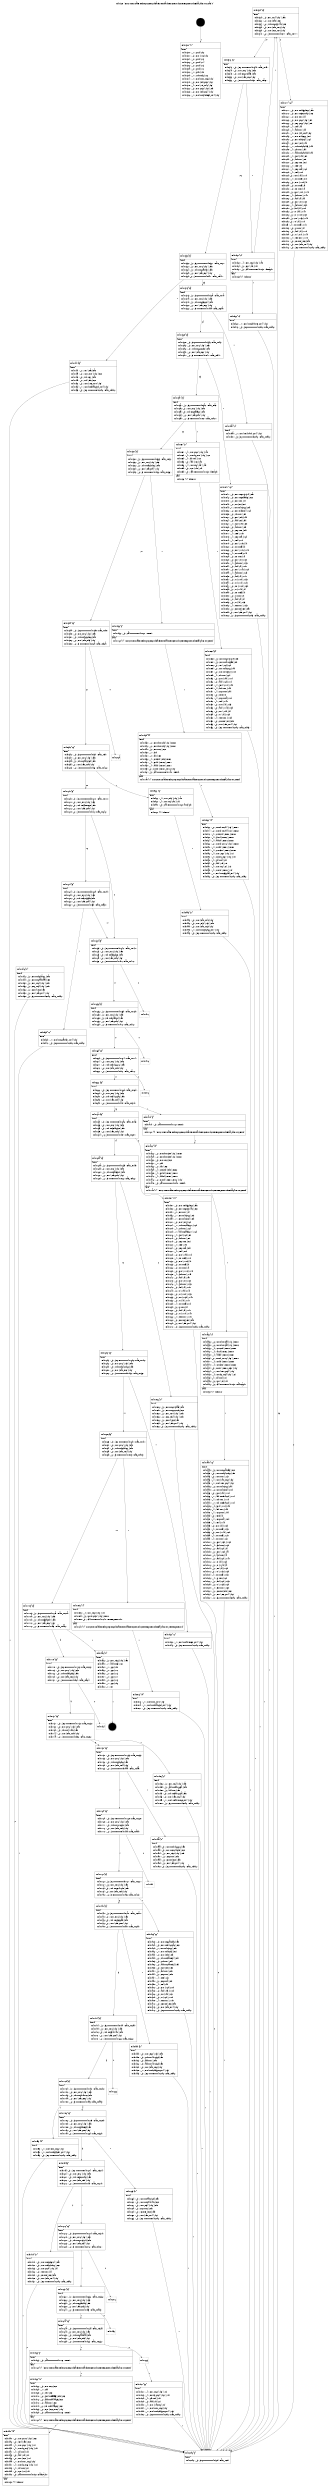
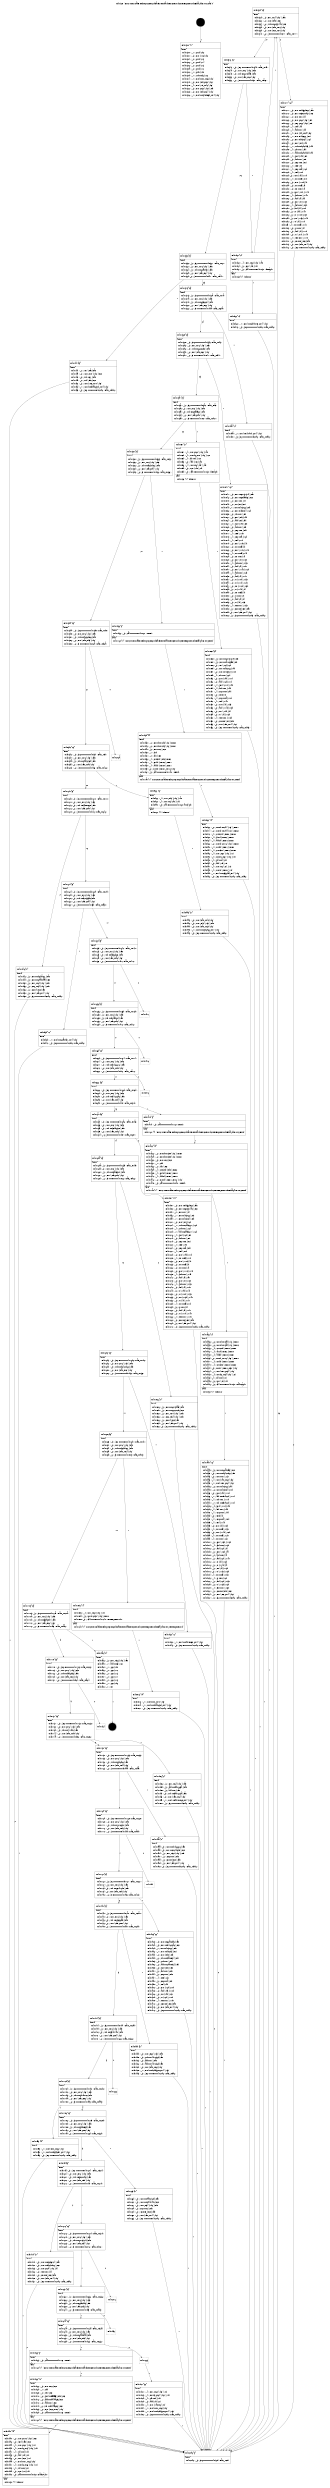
(109, 875) -> (57, 889)
